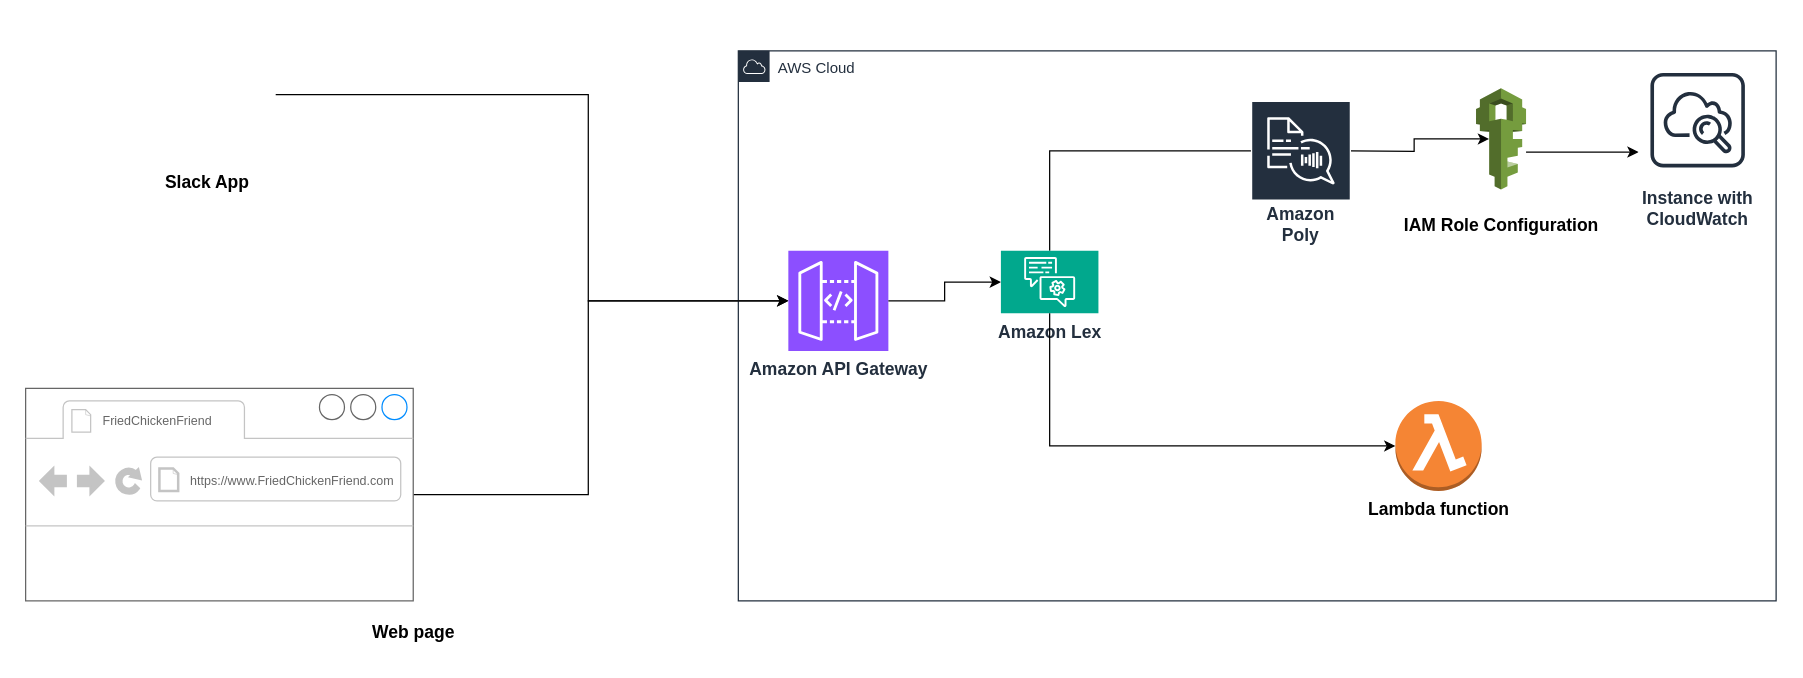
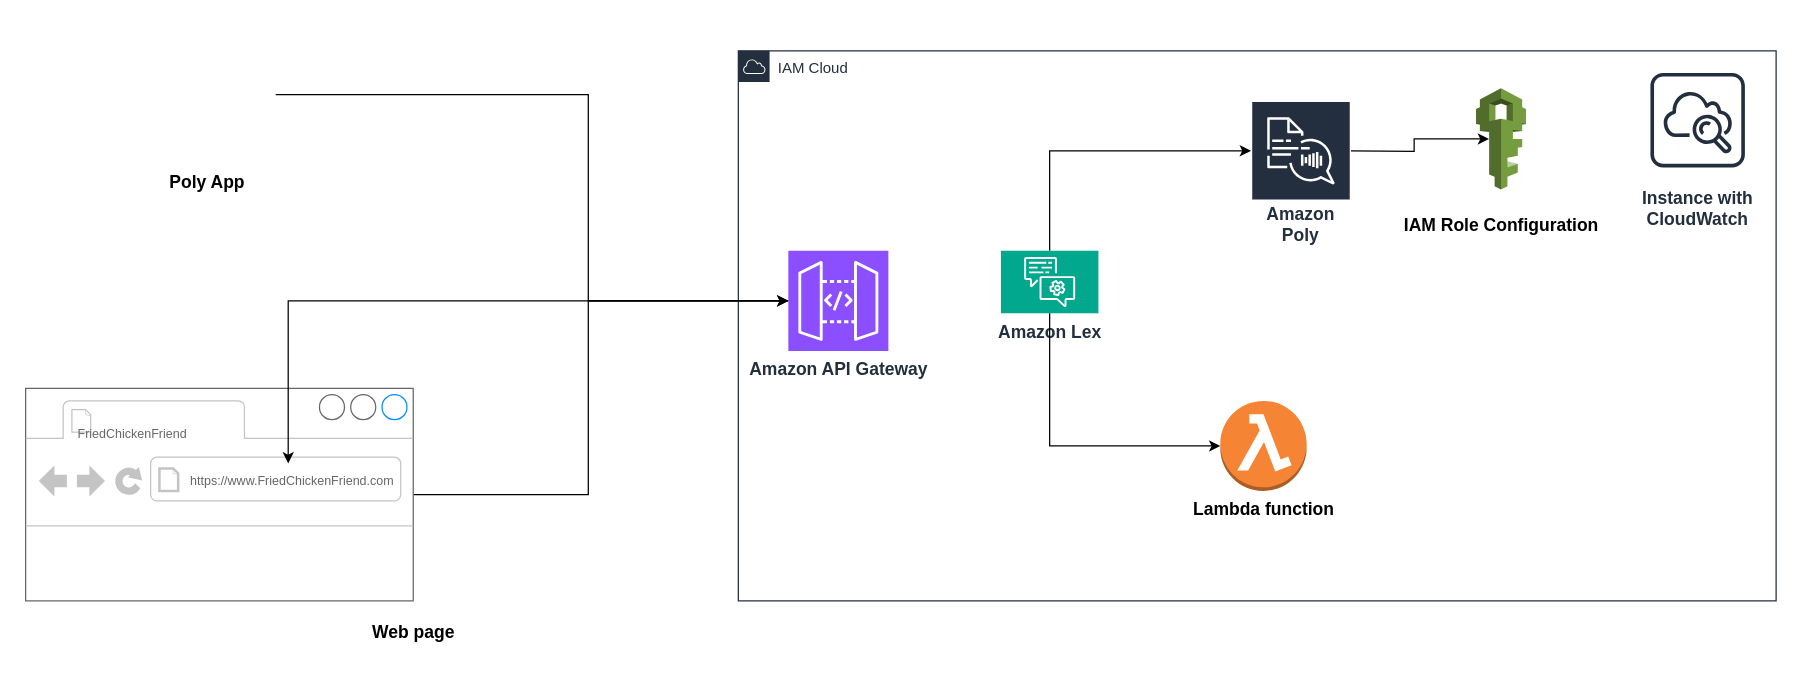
(812, 68) -> (812, 68)
(1244, 151) -> (1241, 151)
(1578, 152) -> none
(208, 181) -> (208, 181)
(944, 295) -> (360, 301)
(169, 419) -> (144, 432)
(1438, 446) -> (1263, 446)
